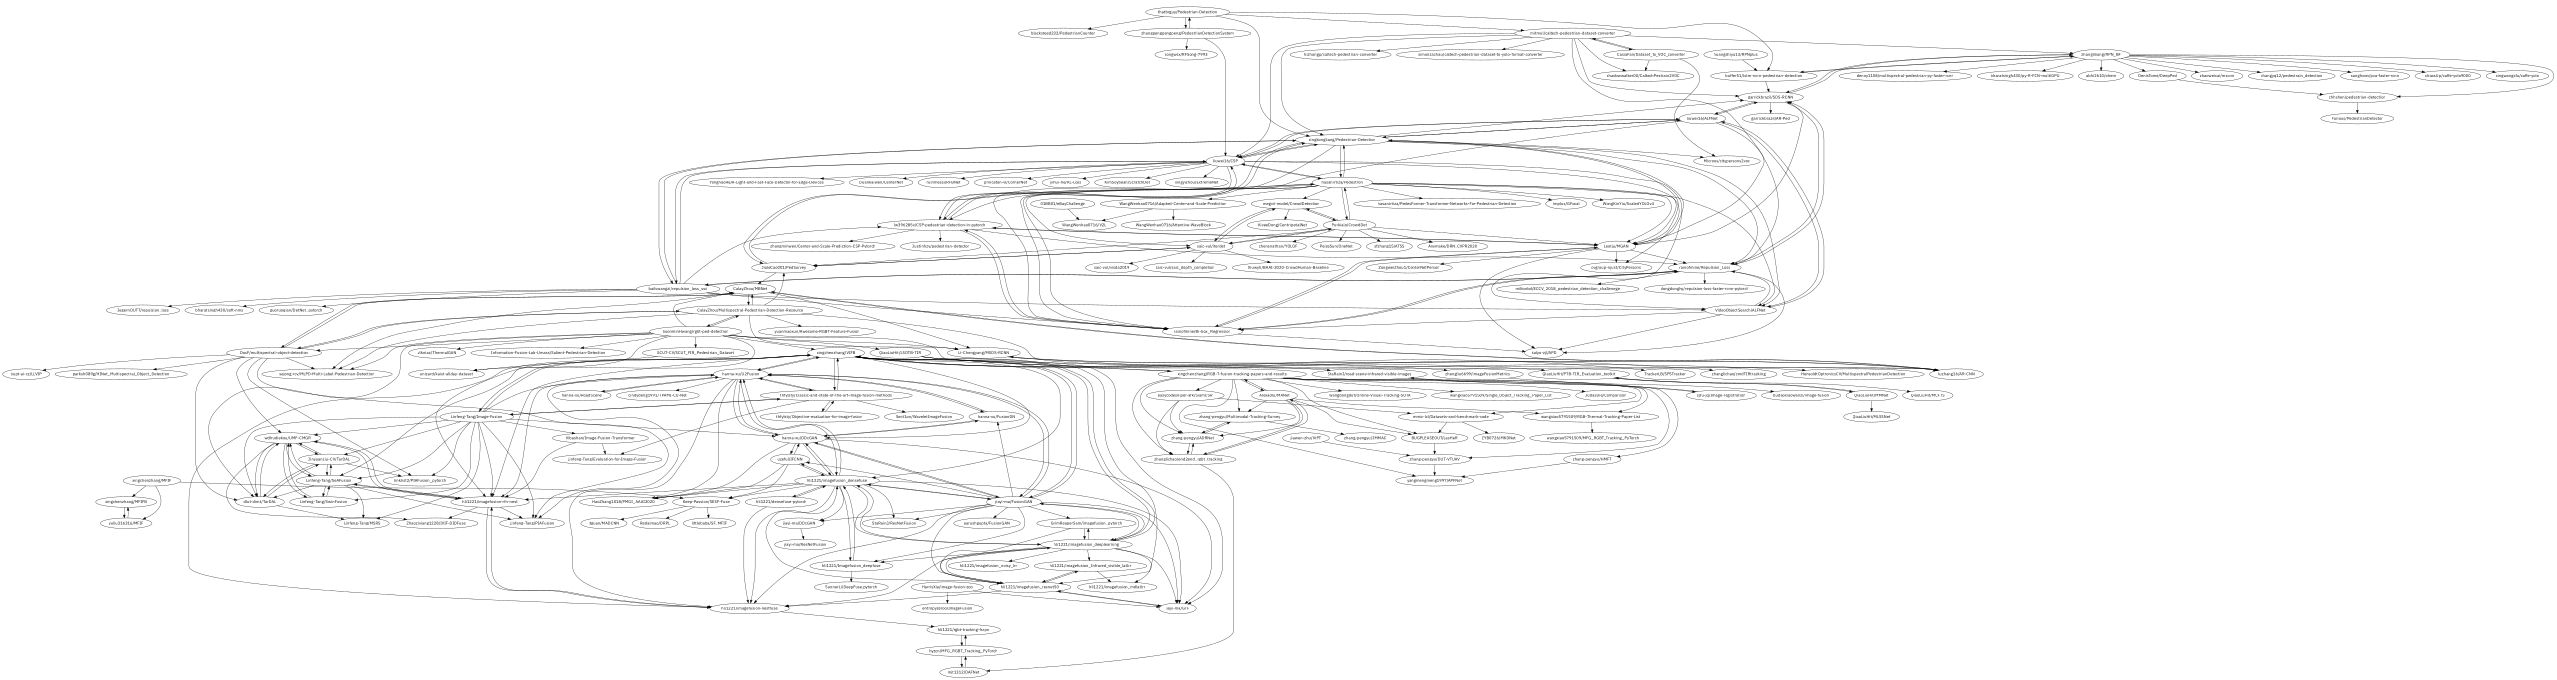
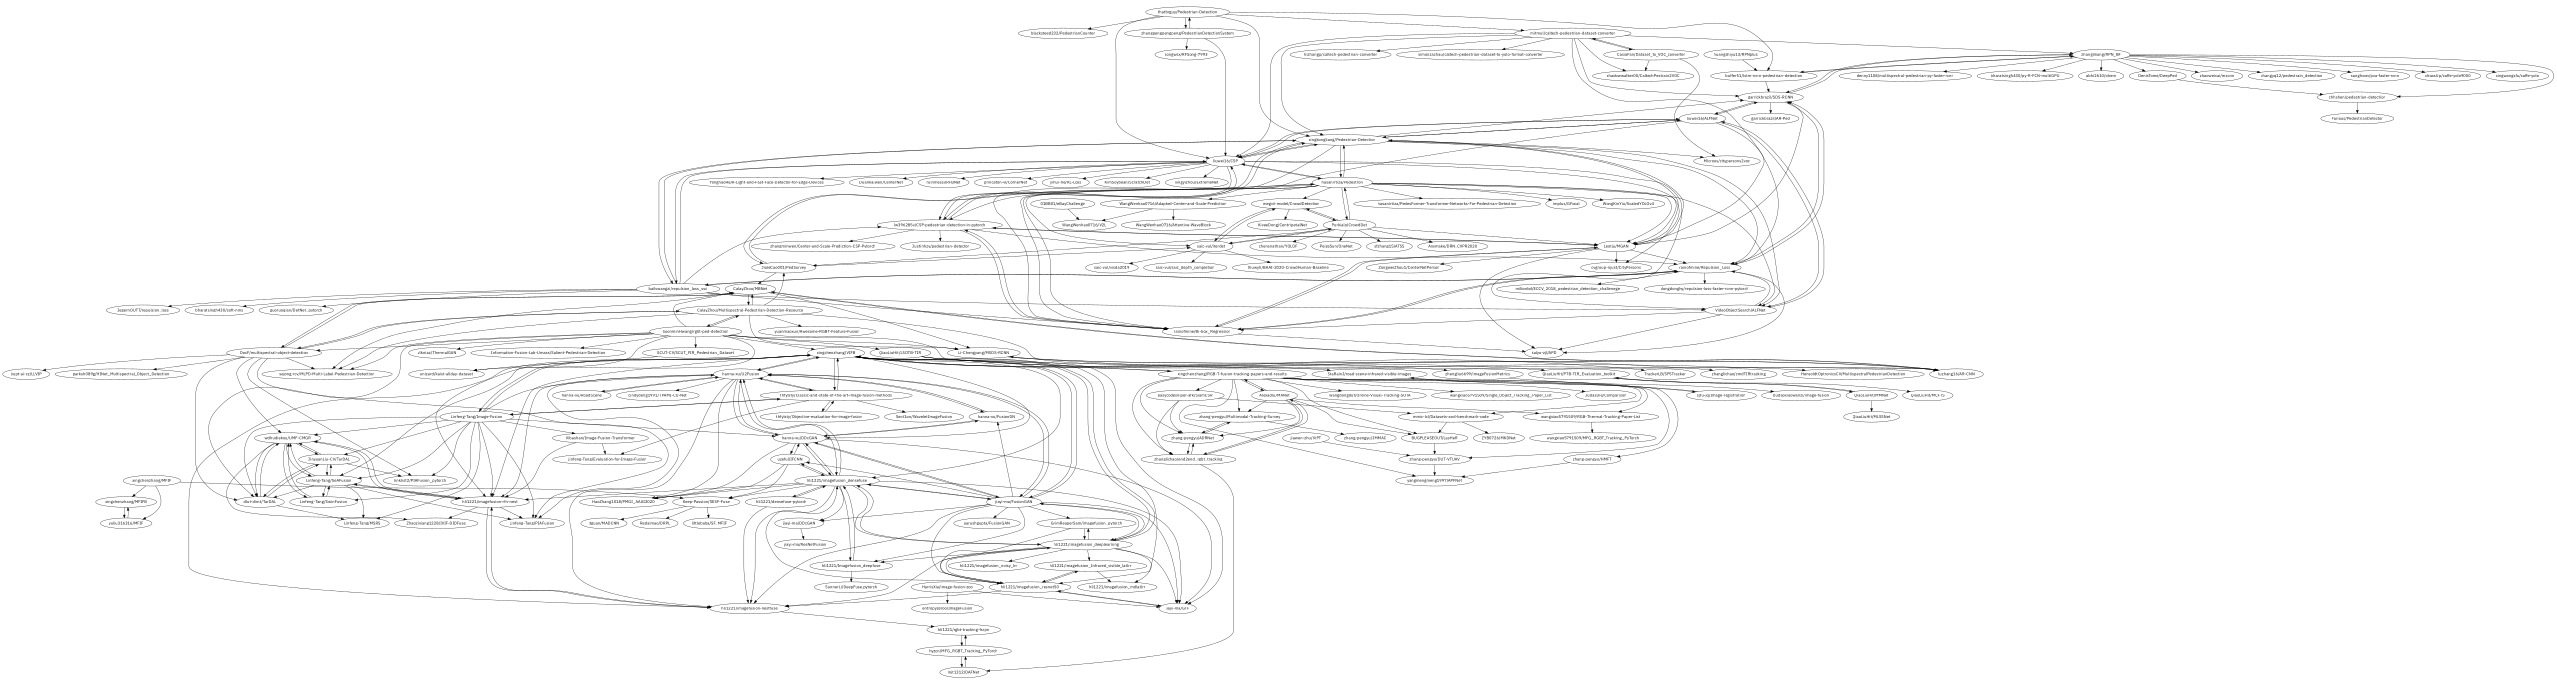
none -> (1116, 104)
(1004, 257) -> none
(894, 523) -> none
